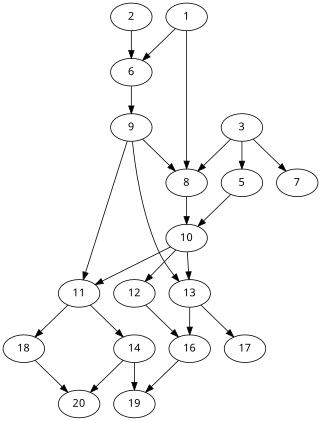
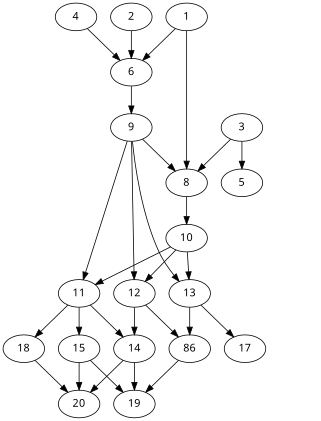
none -> (76, 17)
(297, 183) -> none
none -> (133, 207)
(217, 208) -> none
none -> (134, 317)
none -> (79, 349)
(190, 349) -> (190, 349)
